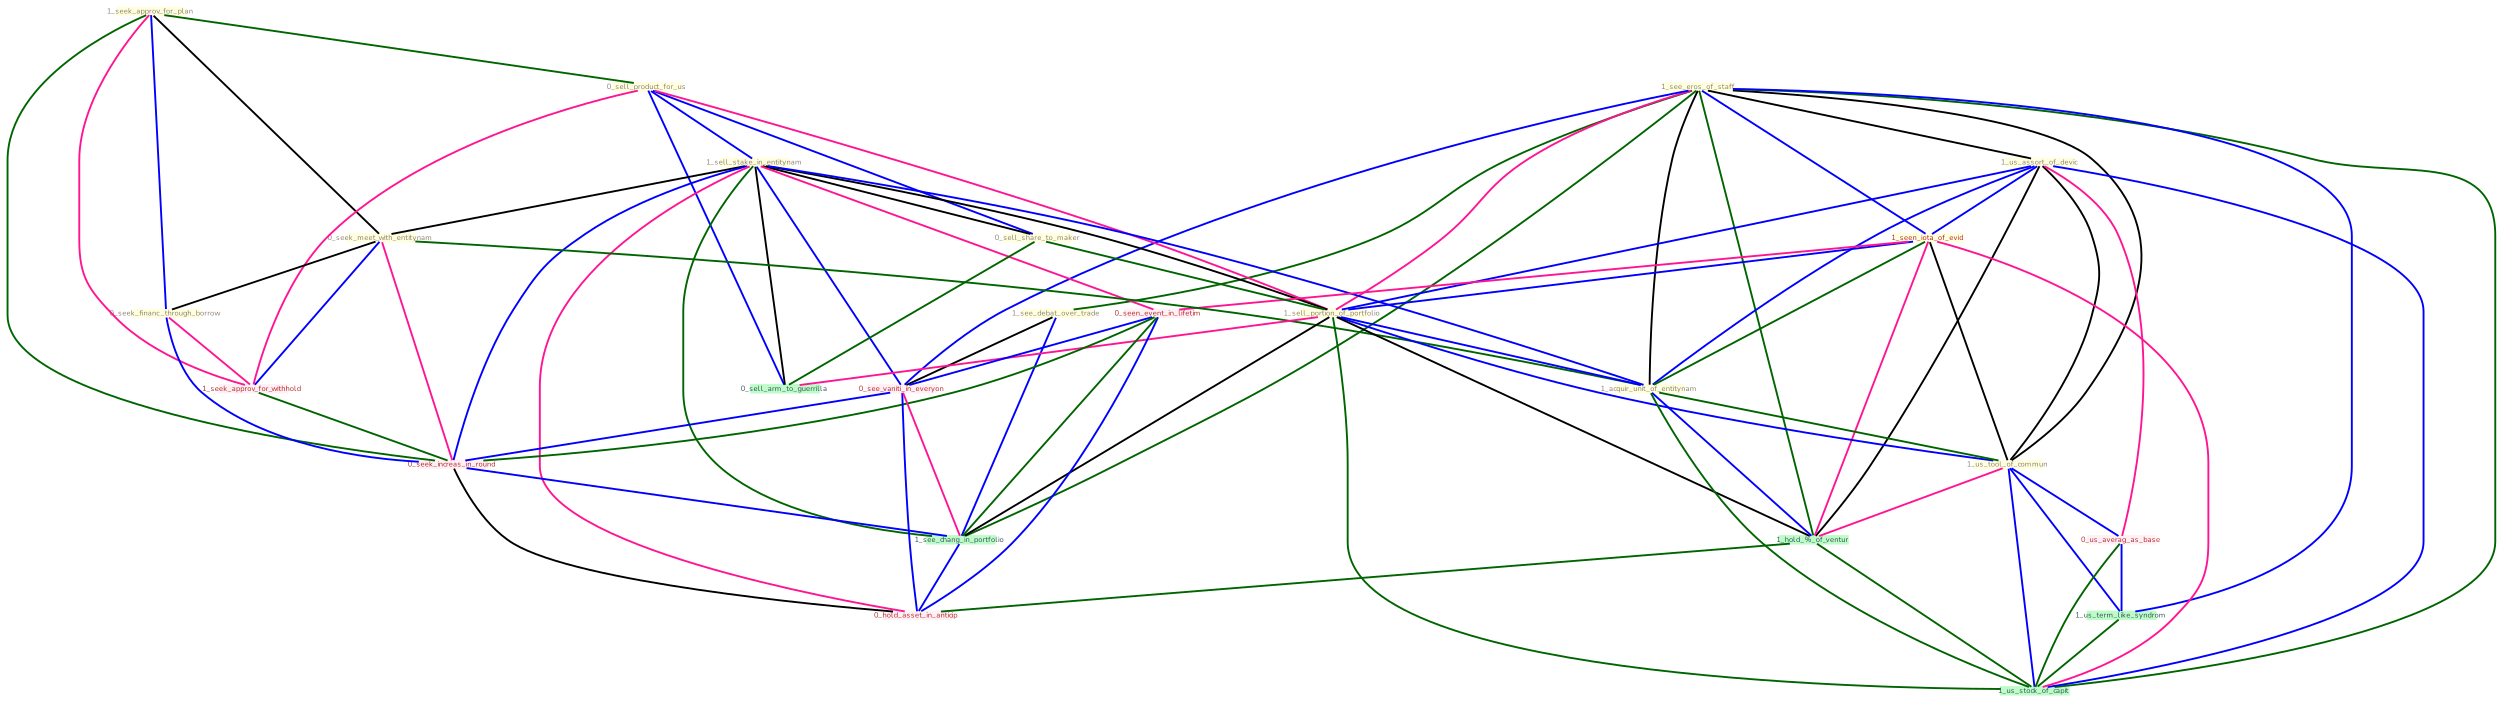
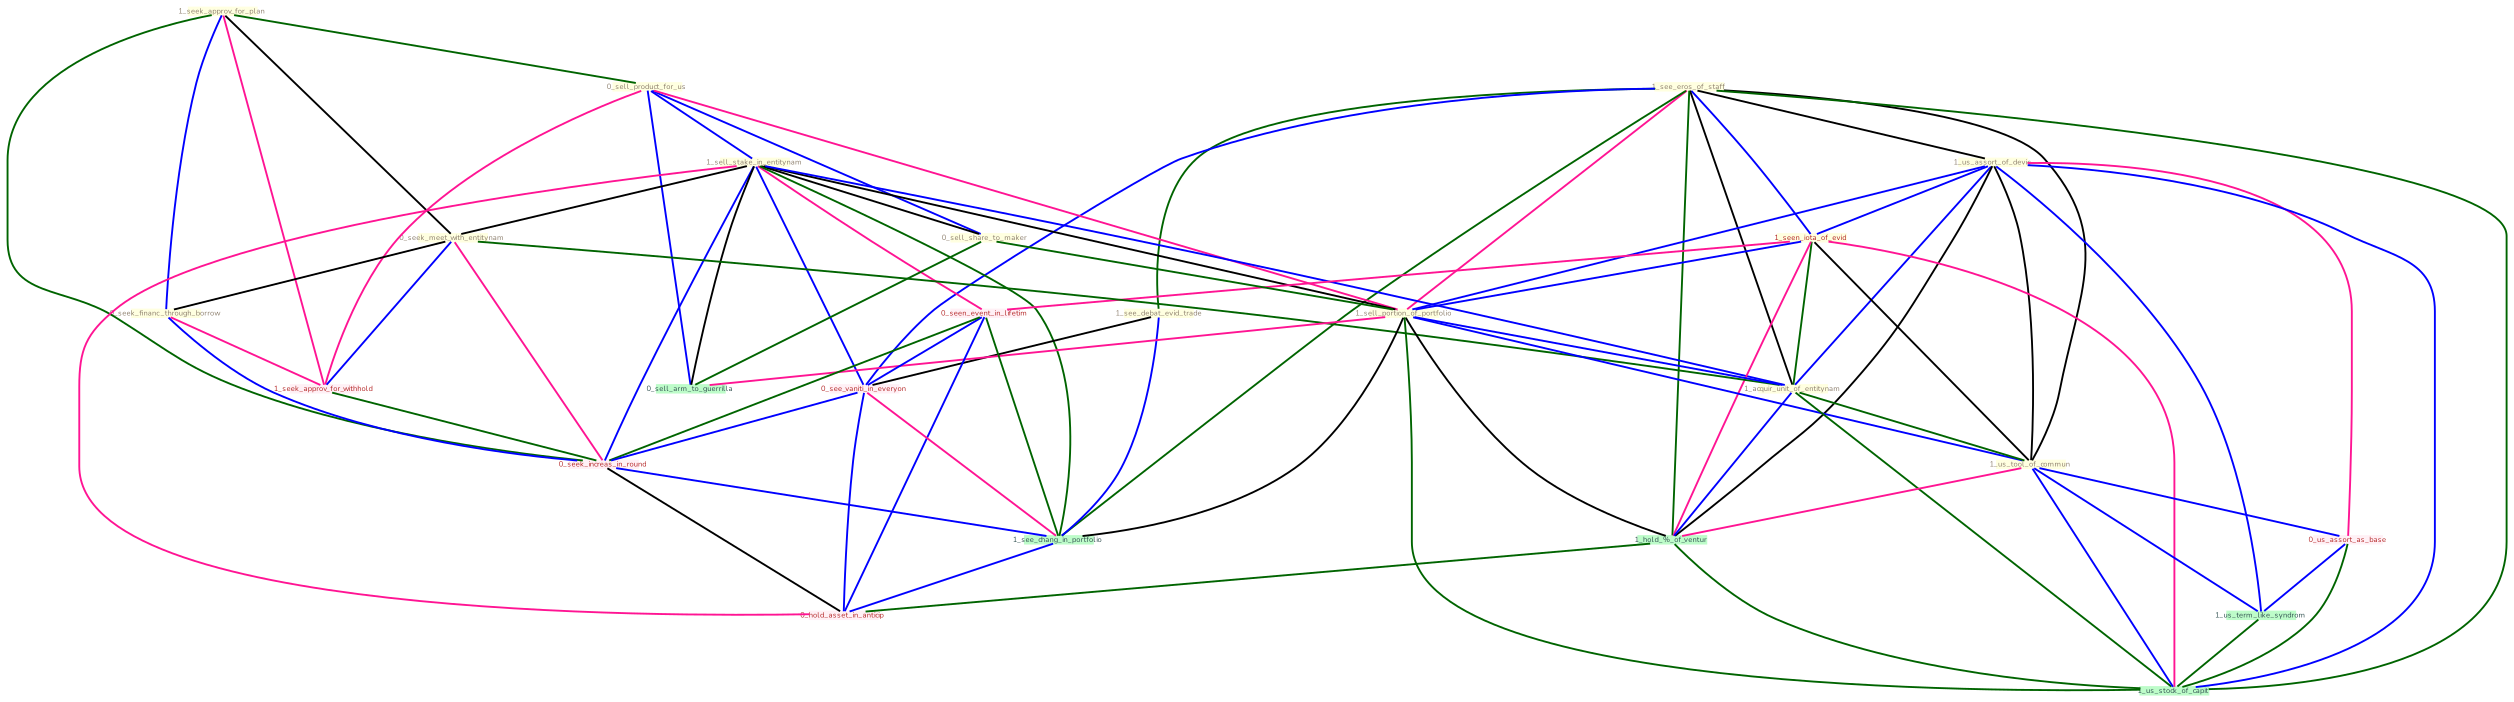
(2307, 179) -> (2183, 357)
(1057, 313) -> (1159, 313)
(2122, 540) -> (2348, 540)
